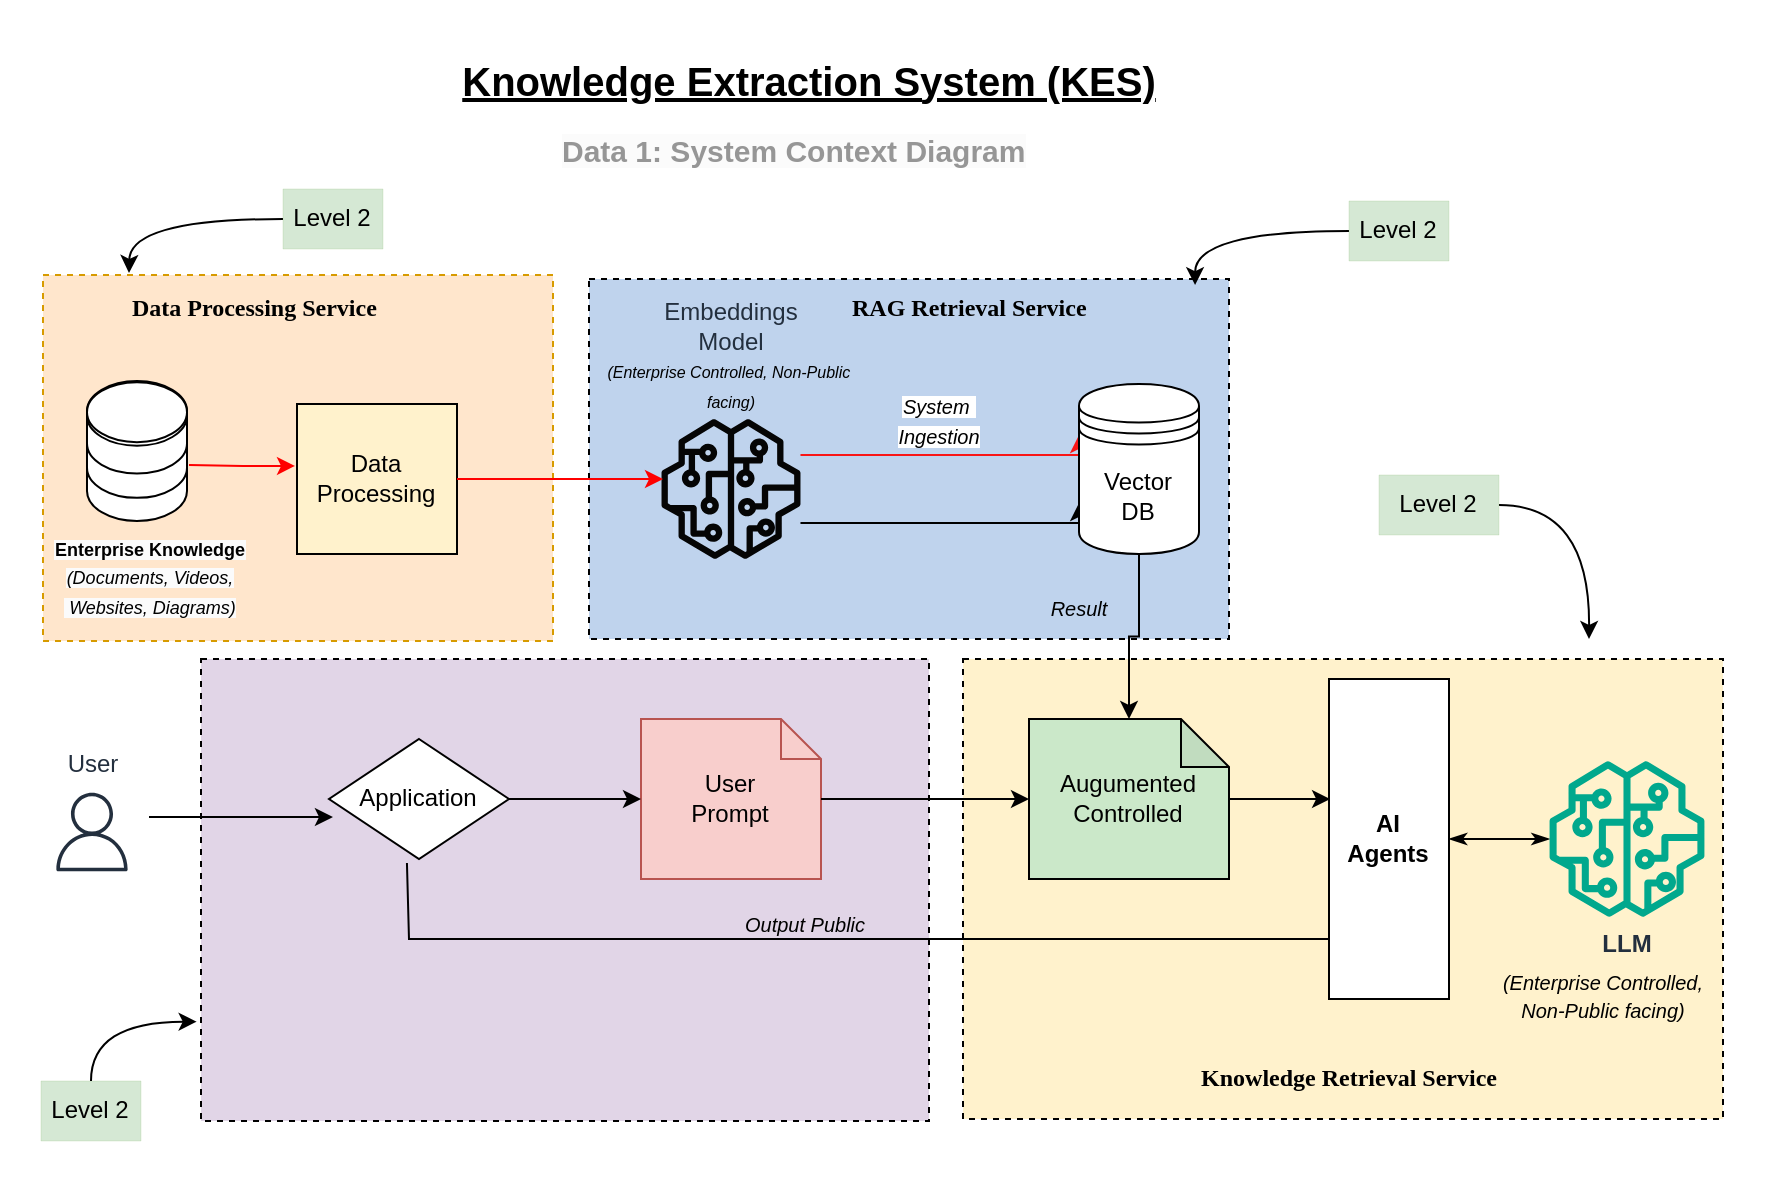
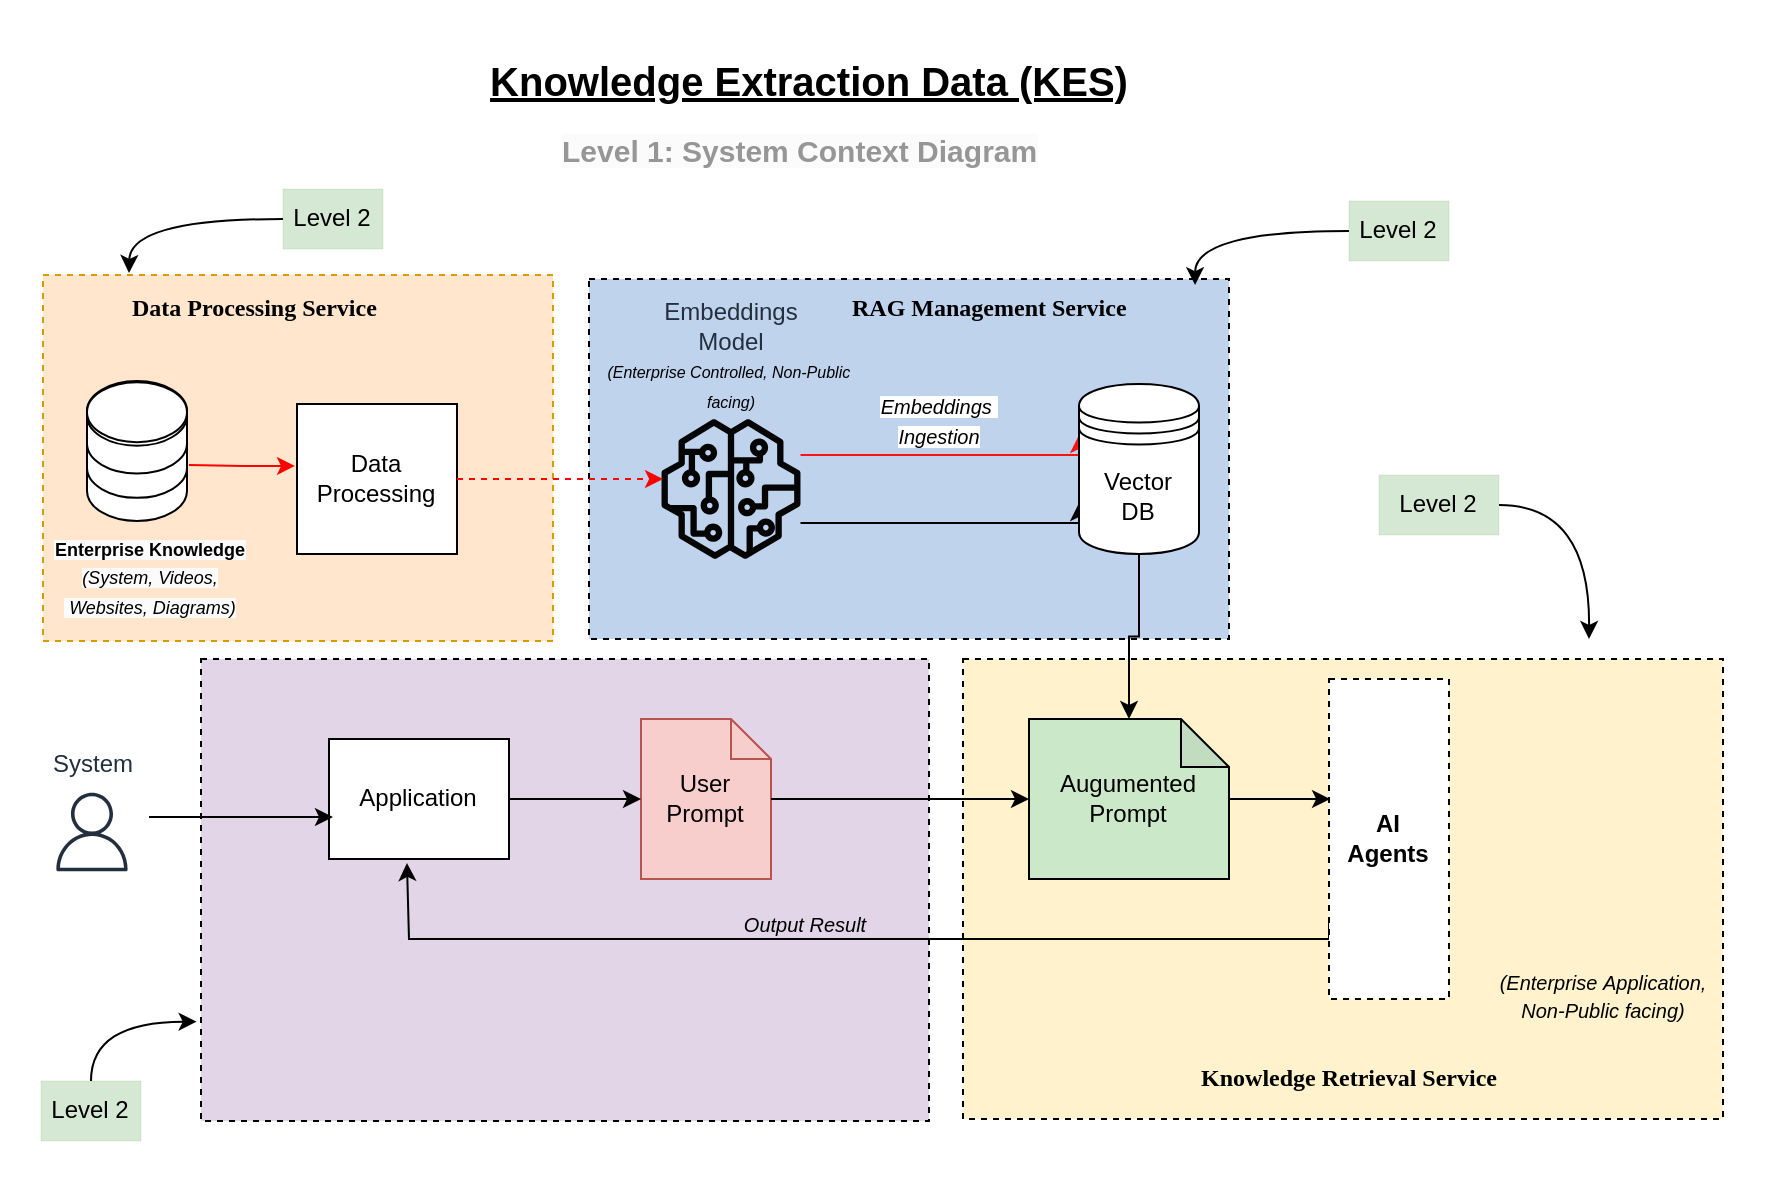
(810, 81) -> (810, 81)
(792, 153) -> (796, 153)
(979, 309) -> (991, 309)
(940, 421) -> (940, 421)
(377, 479) -> (377, 479)
(554, 479) -> (554, 479)
(1079, 609) -> none
(151, 621) -> (151, 607)
(94, 763) -> (94, 763)
(419, 799) -> (419, 799)
(731, 799) -> (706, 799)
(1129, 799) -> (1129, 799)
(1389, 839) -> (1389, 839)
(1499, 839) -> none
(1627, 839) -> none
(407, 871) -> (407, 878)
(806, 925) -> (806, 925)
(1604, 1027) -> (1604, 1027)
